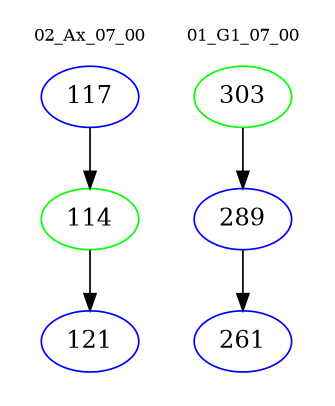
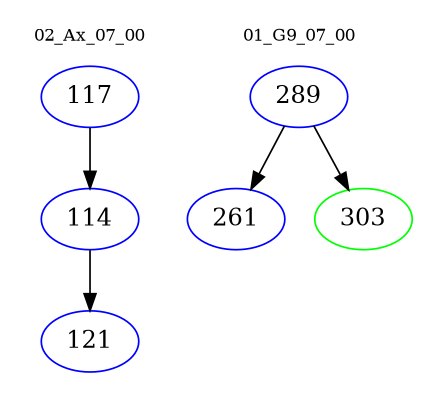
(244, 37) -> (300, 37)
(243, 150) -> (327, 150)
(90, 219) -> (90, 219)
